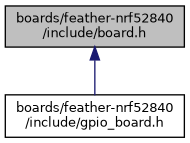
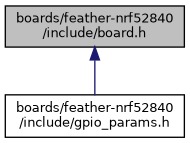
(95, 116) -> (95, 116)
